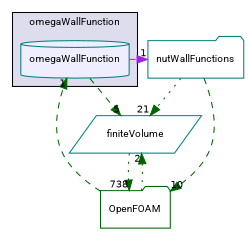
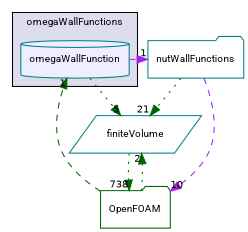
(75, 22) -> (75, 22)
(102, 93) -> (102, 93)
(213, 137) -> (213, 137)
